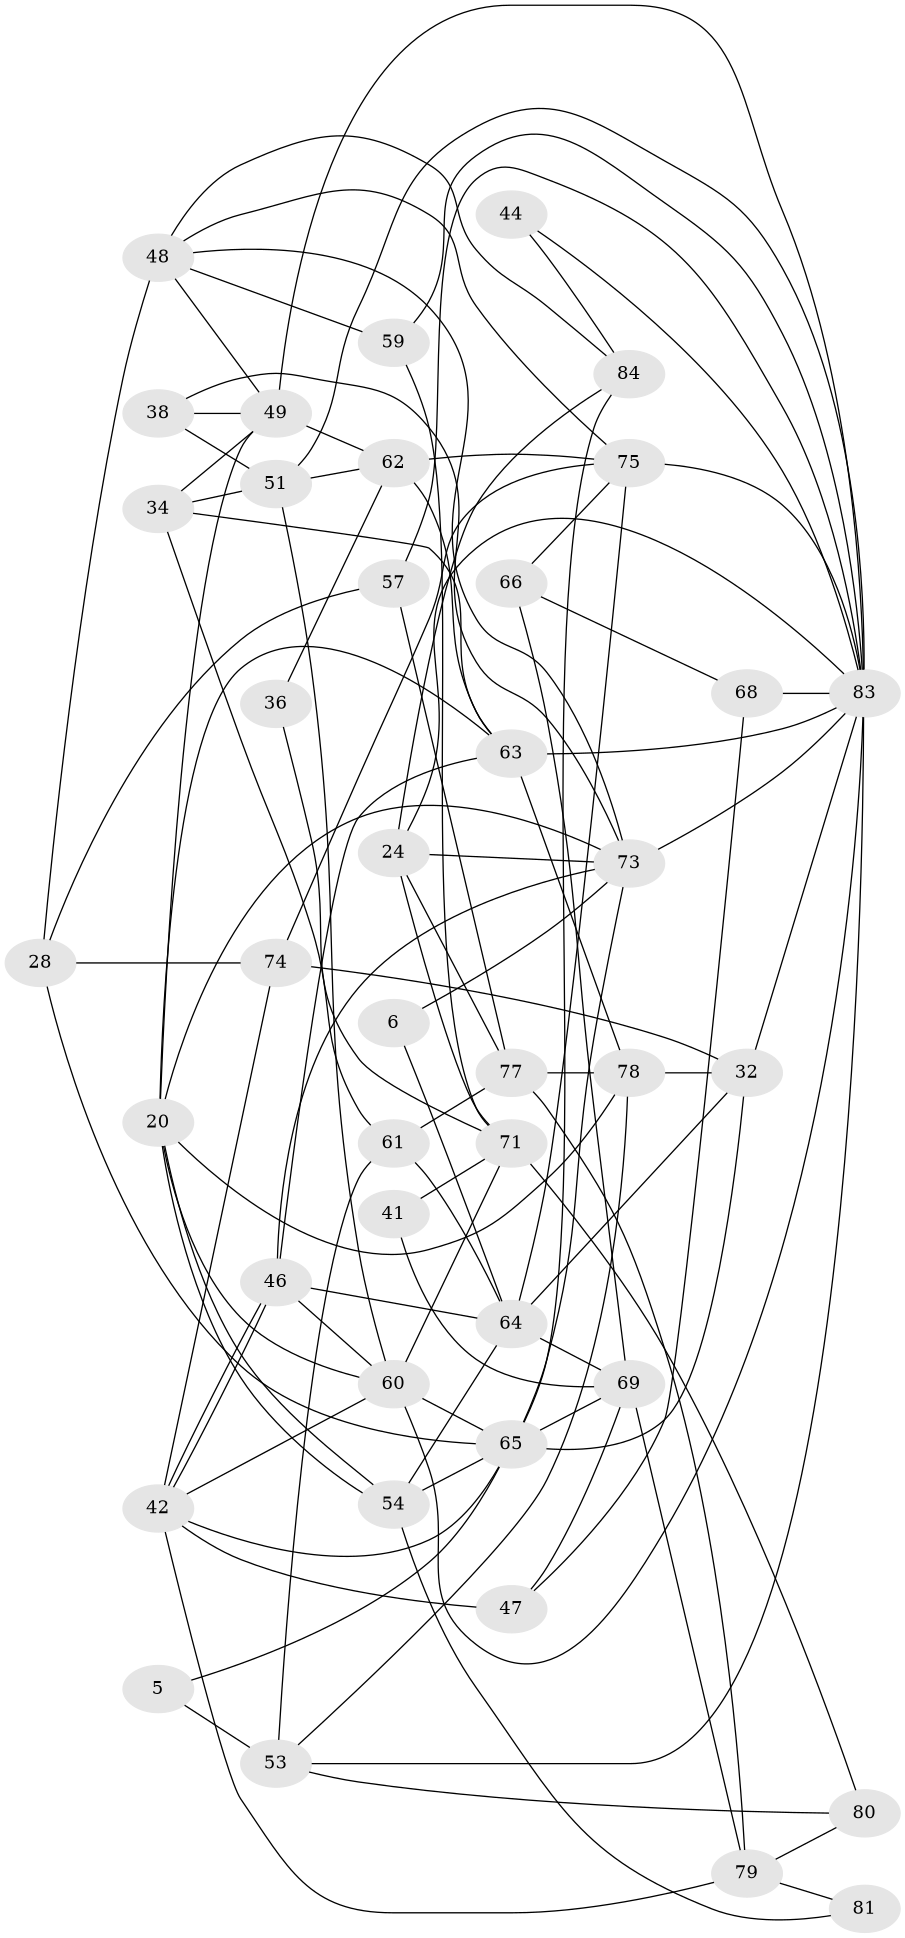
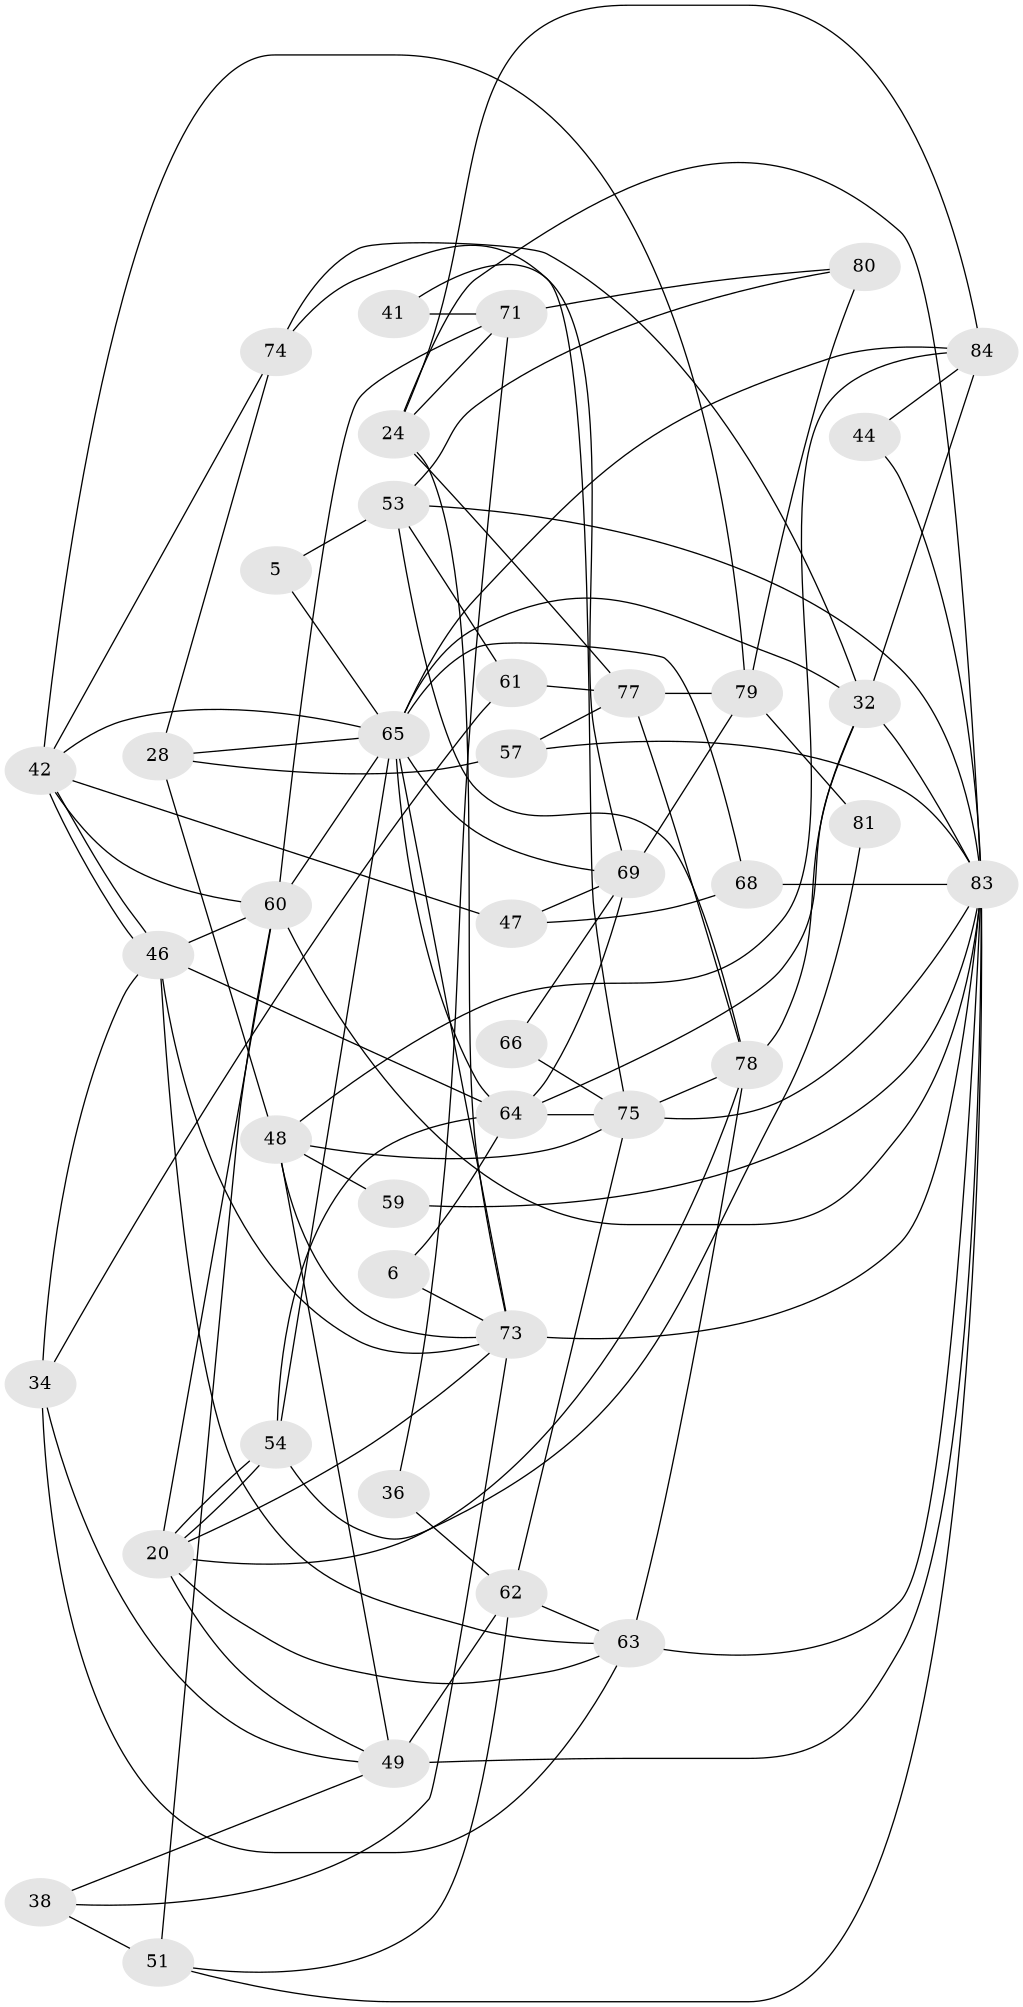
(216, 497) -> (70, 1162)
none -> (926, 520)
(629, 638) -> (632, 652)
(443, 824) -> none
none -> (688, 1090)
(460, 1226) -> (423, 934)
